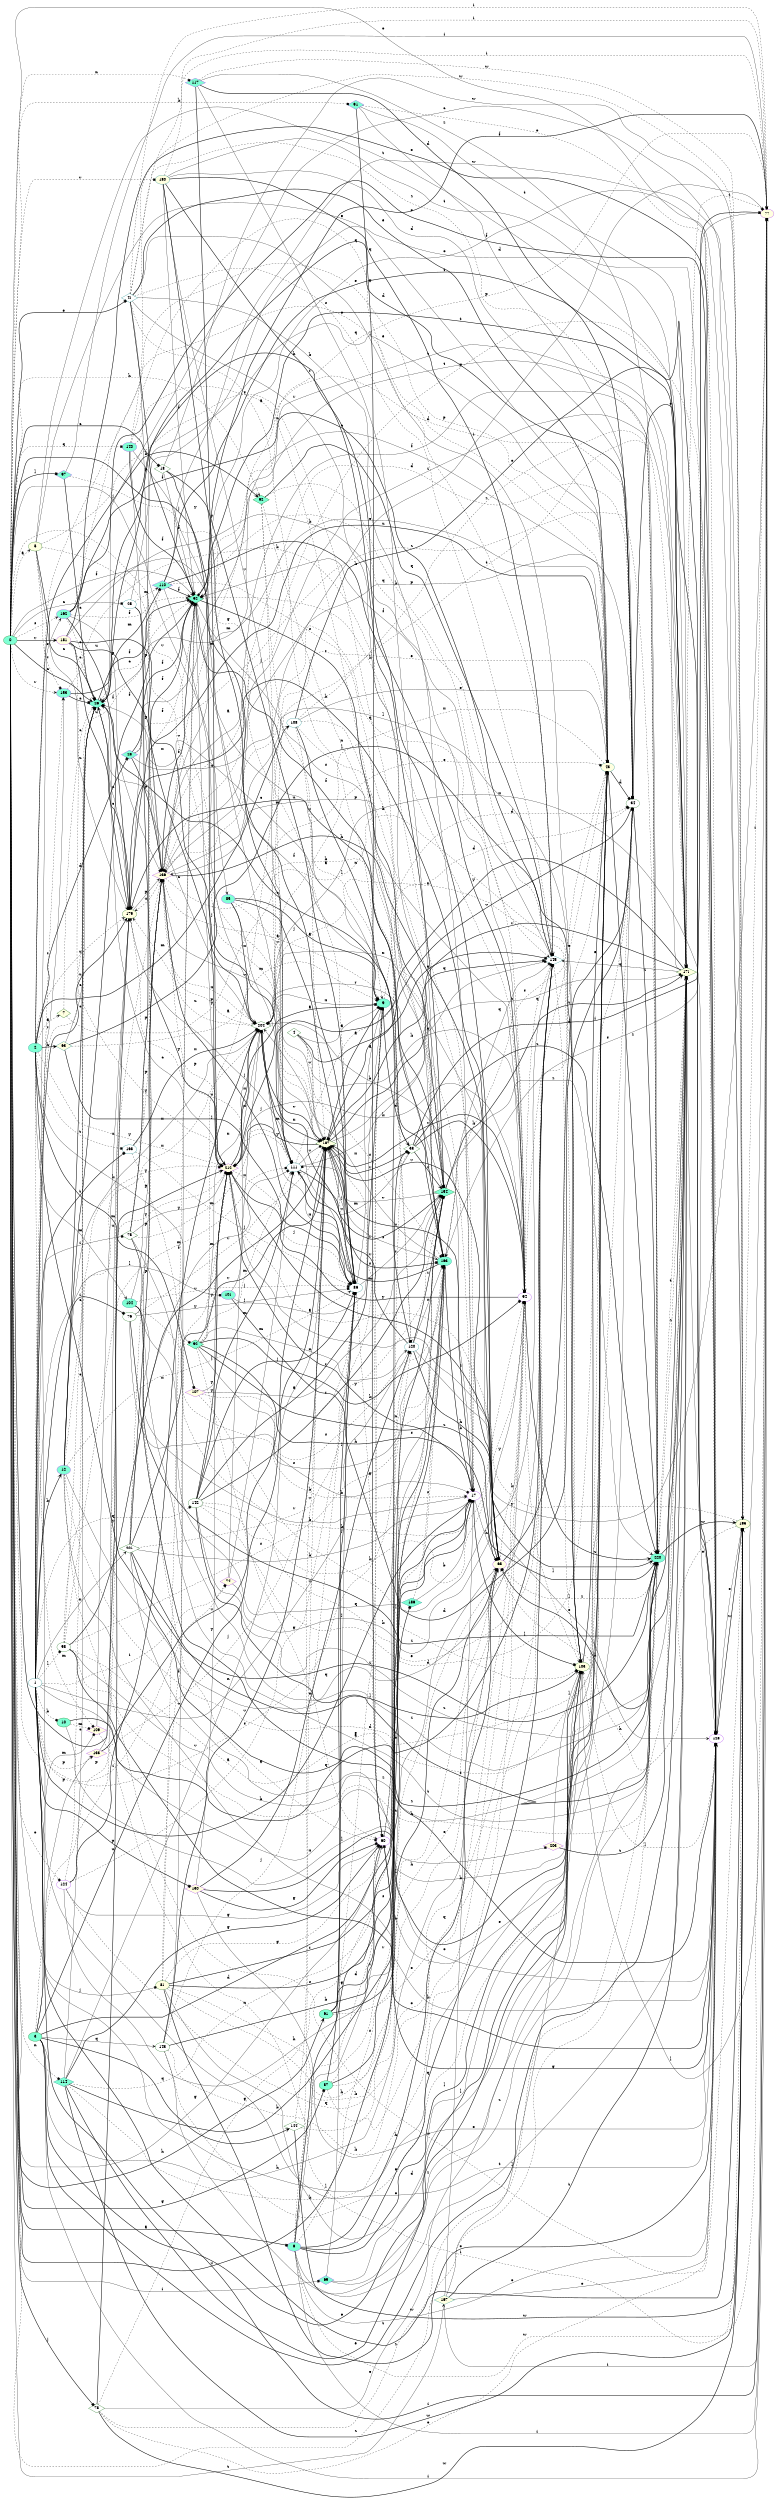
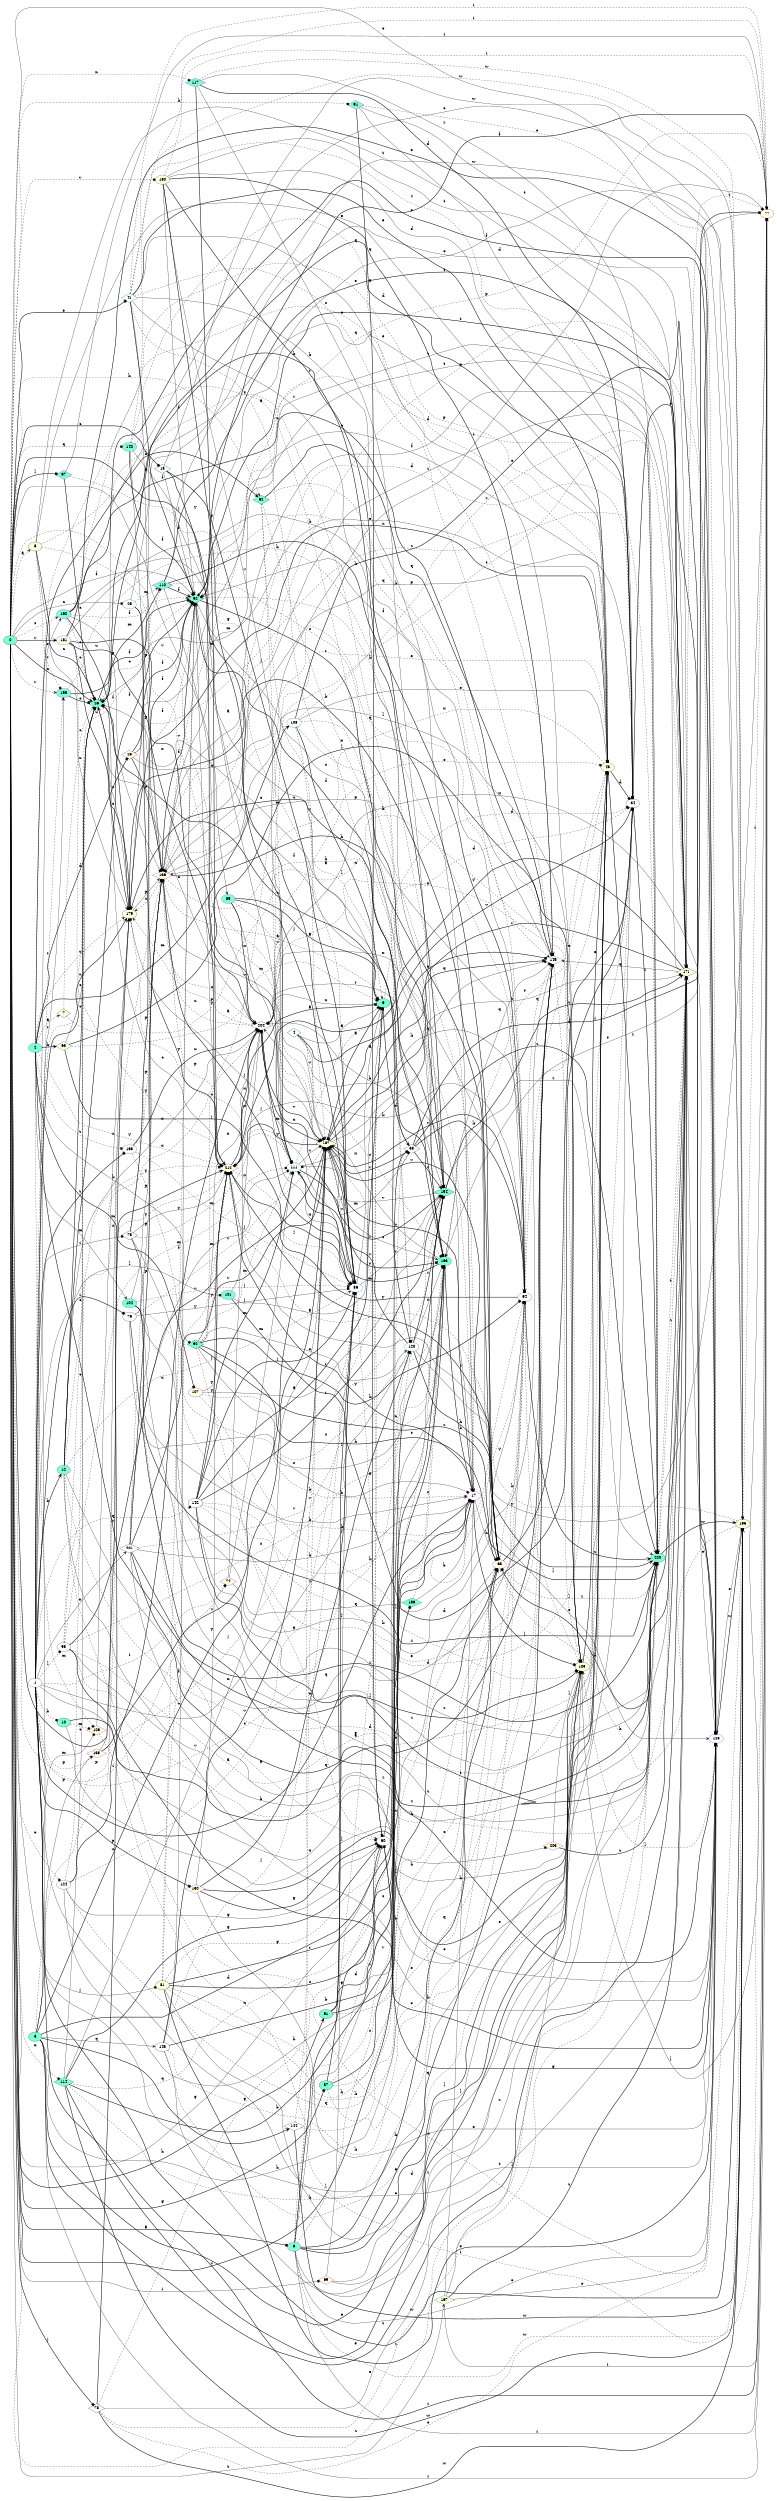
(130, 755) -> (130, 755)
(195, 1392) -> (195, 1392)
(326, 2280) -> (326, 2280)
